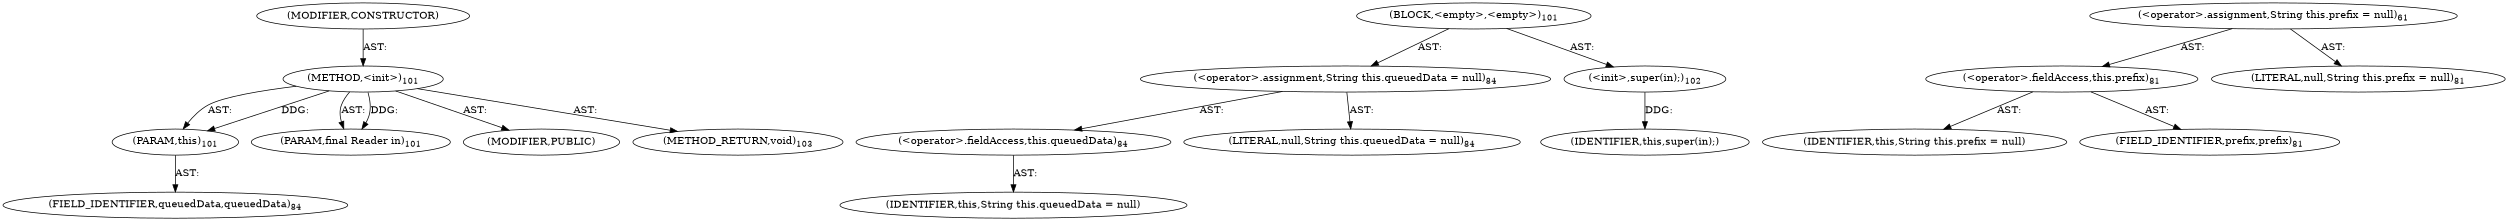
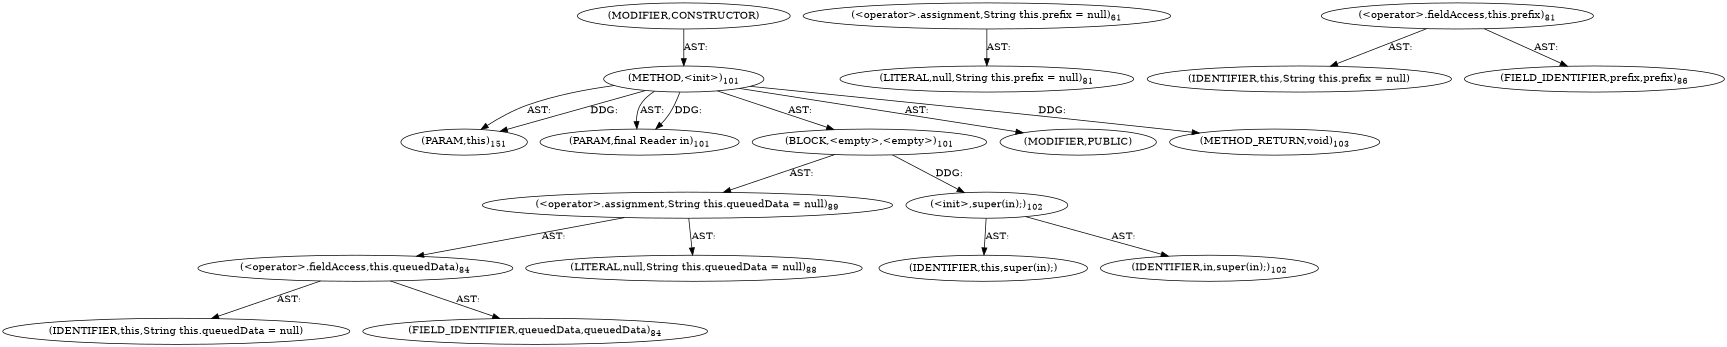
(1584, 47) -> (951, 174)
(2171, 47) -> none
(1492, 78) -> (834, 204)
none -> (772, 109)
(587, 111) -> (1054, 111)
(1661, 111) -> (999, 237)
(210, 141) -> (499, 141)
(1470, 141) -> (812, 267)
(2298, 141) -> (1683, 78)
(175, 170) -> (442, 299)
none -> (1209, 268)
